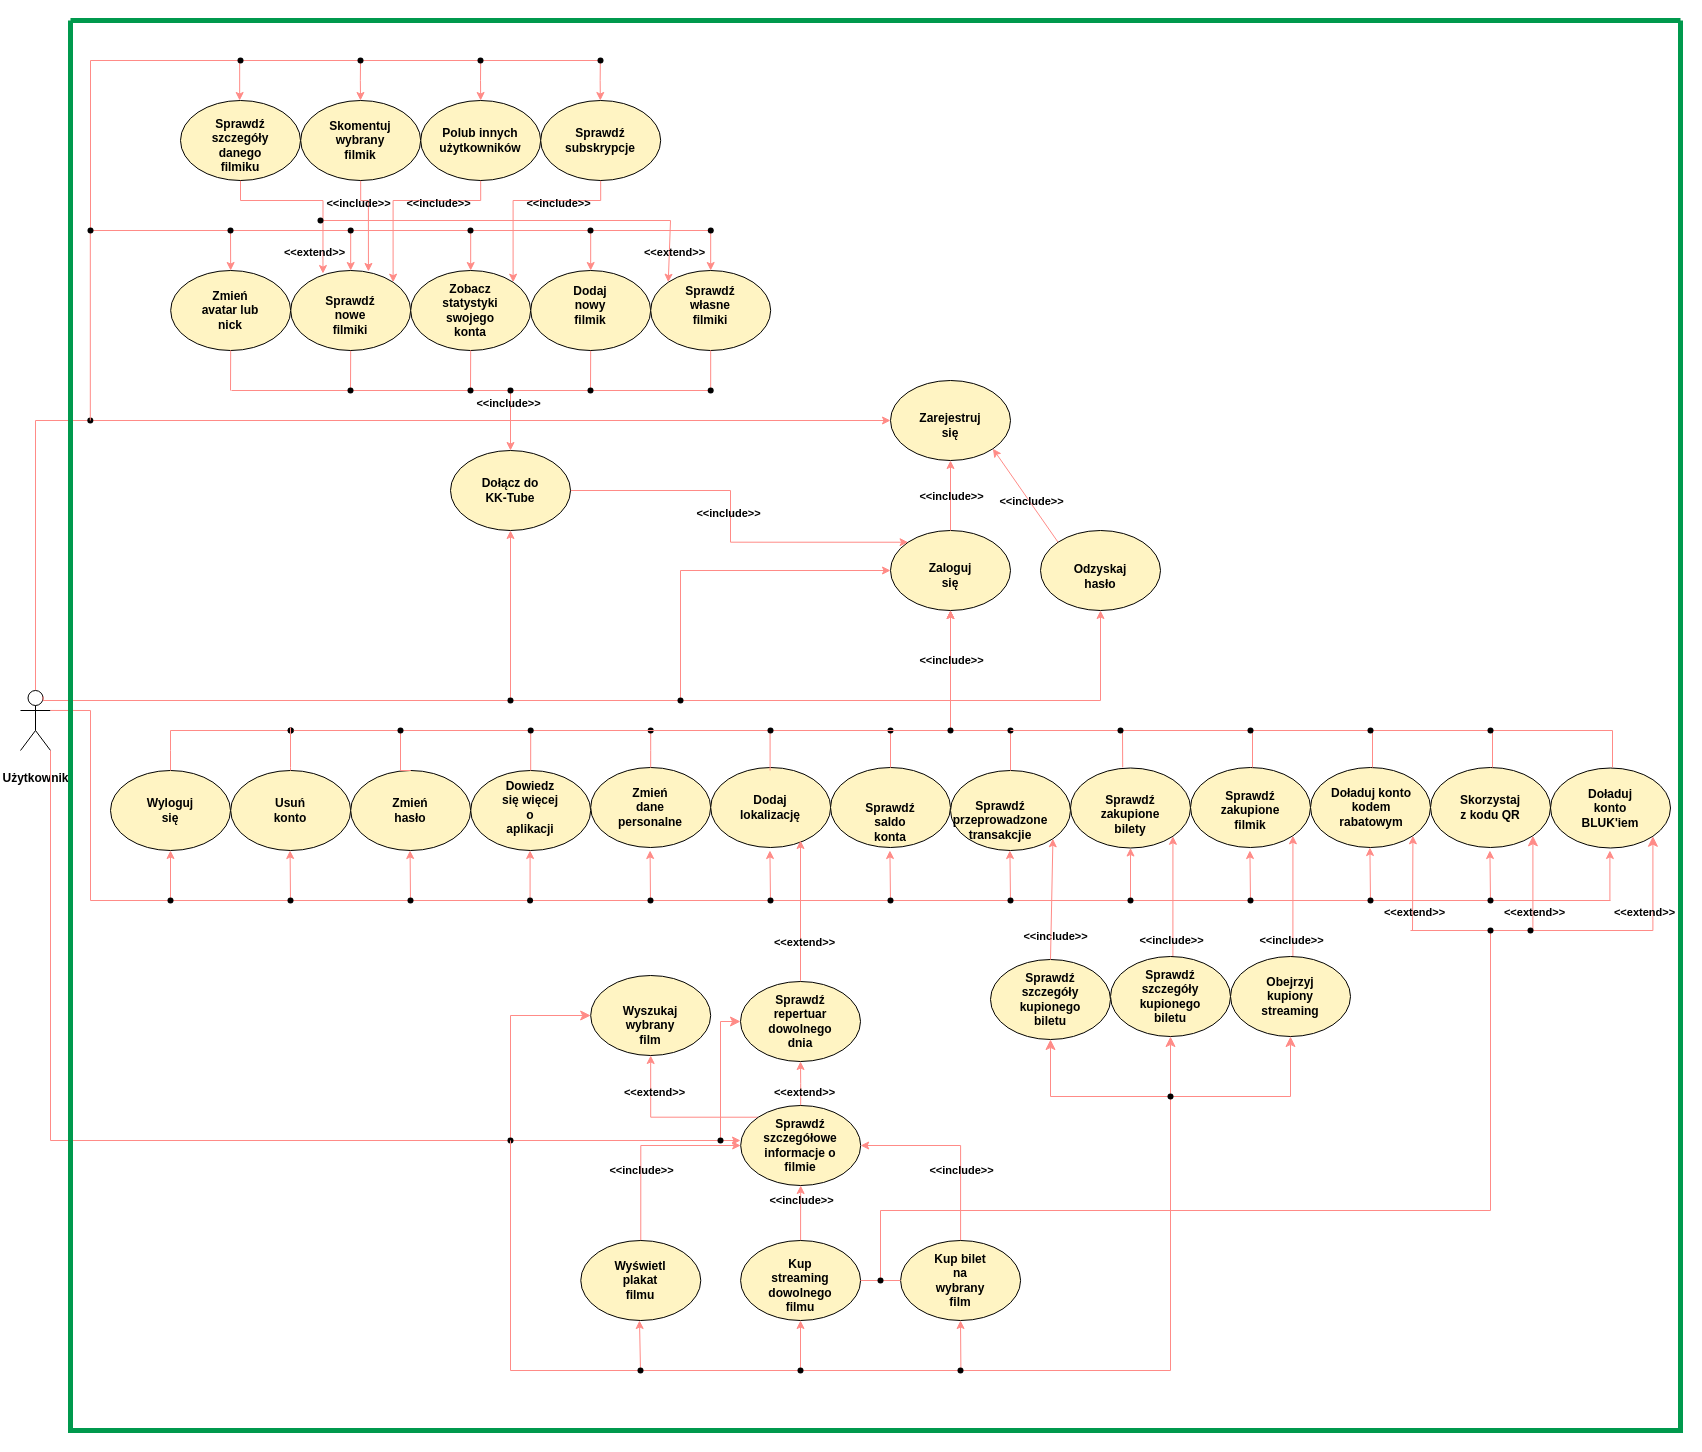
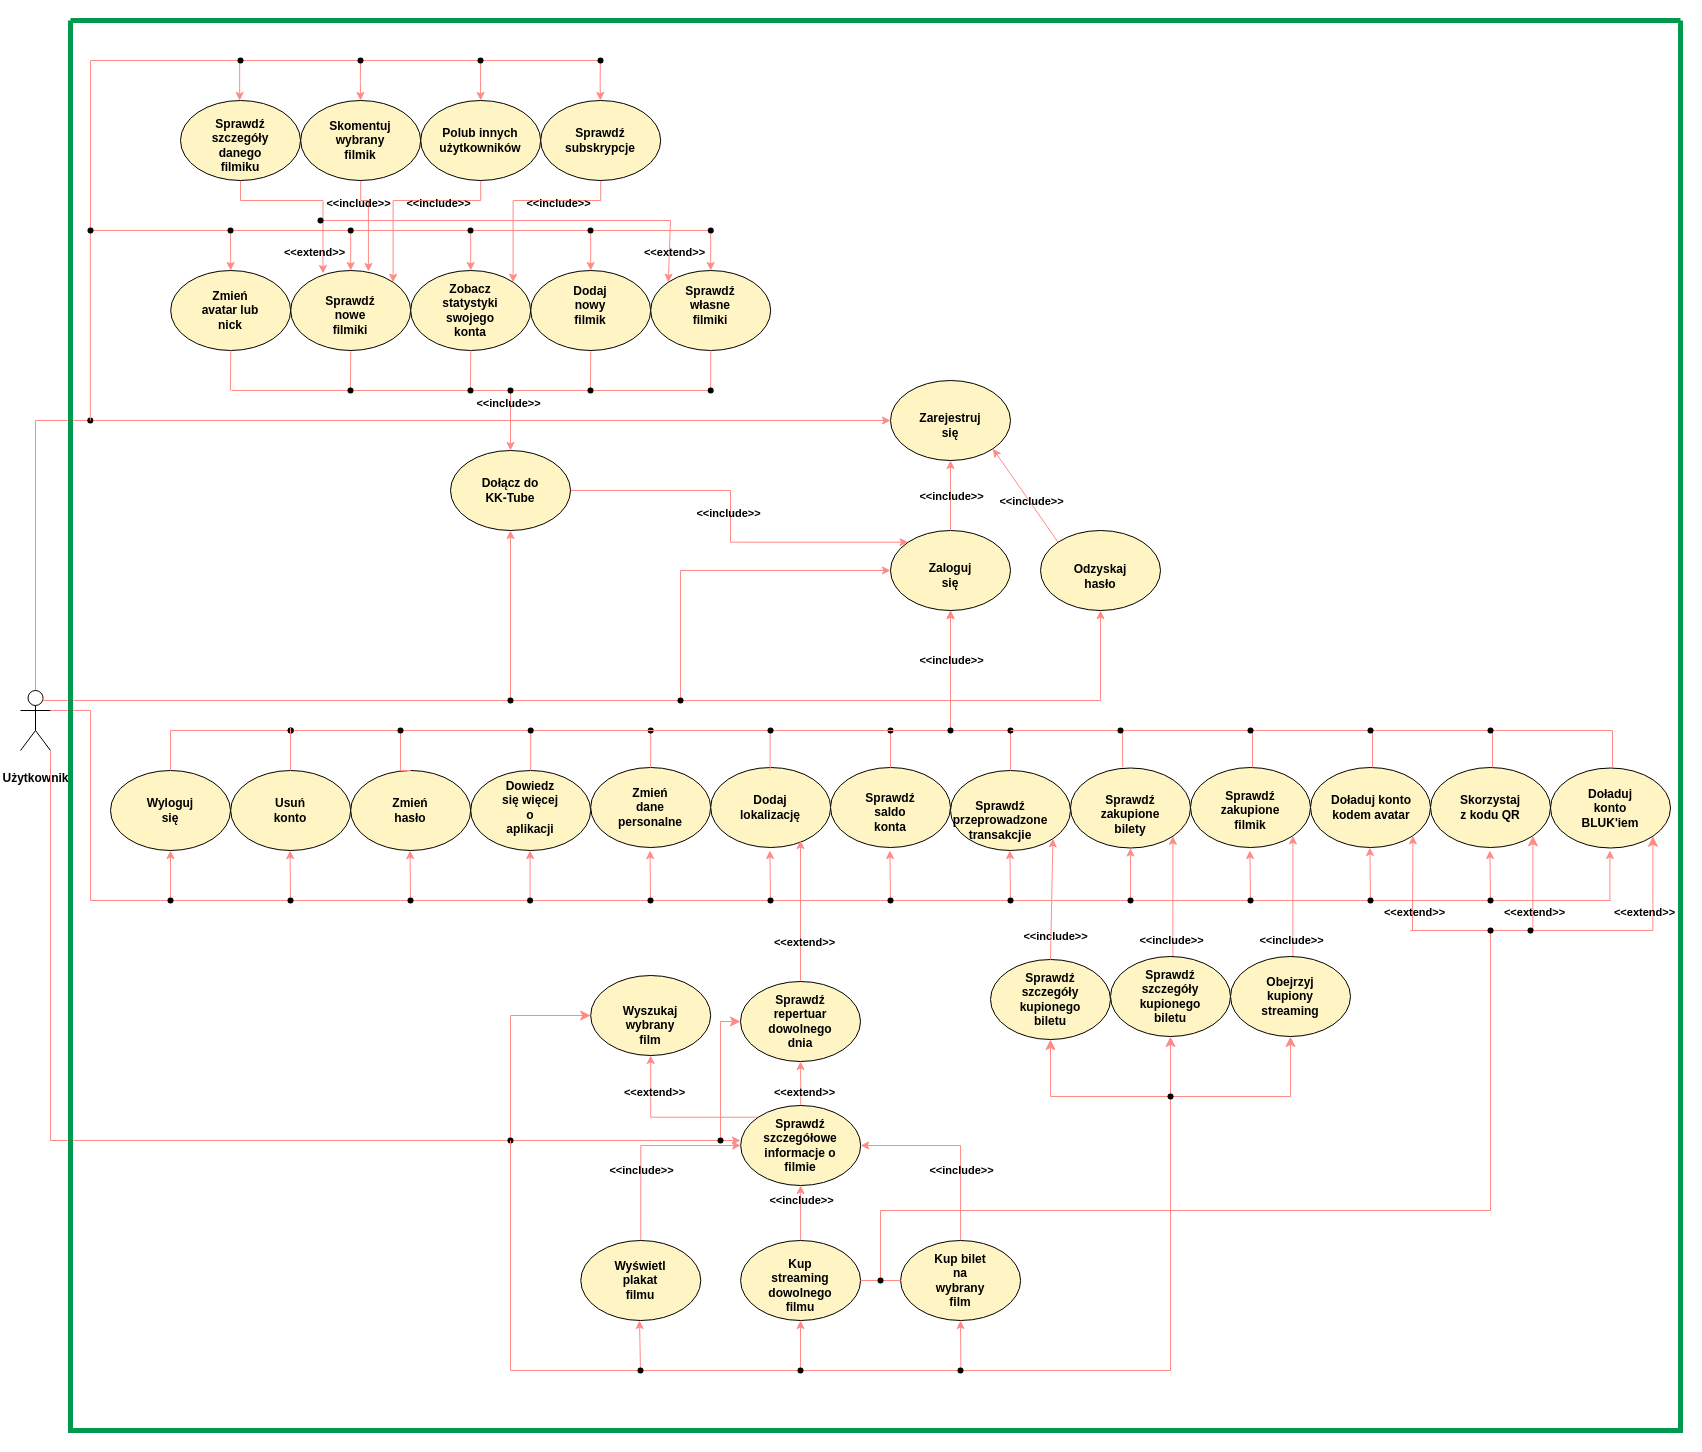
(1372, 808) -> (1372, 808)
(891, 823) -> (891, 813)
